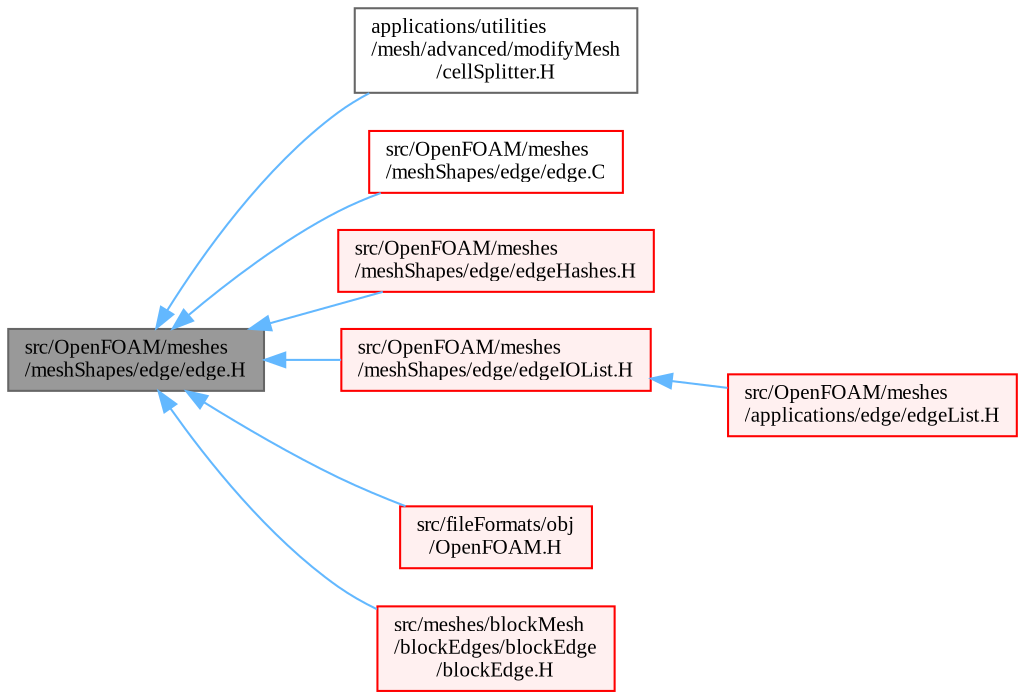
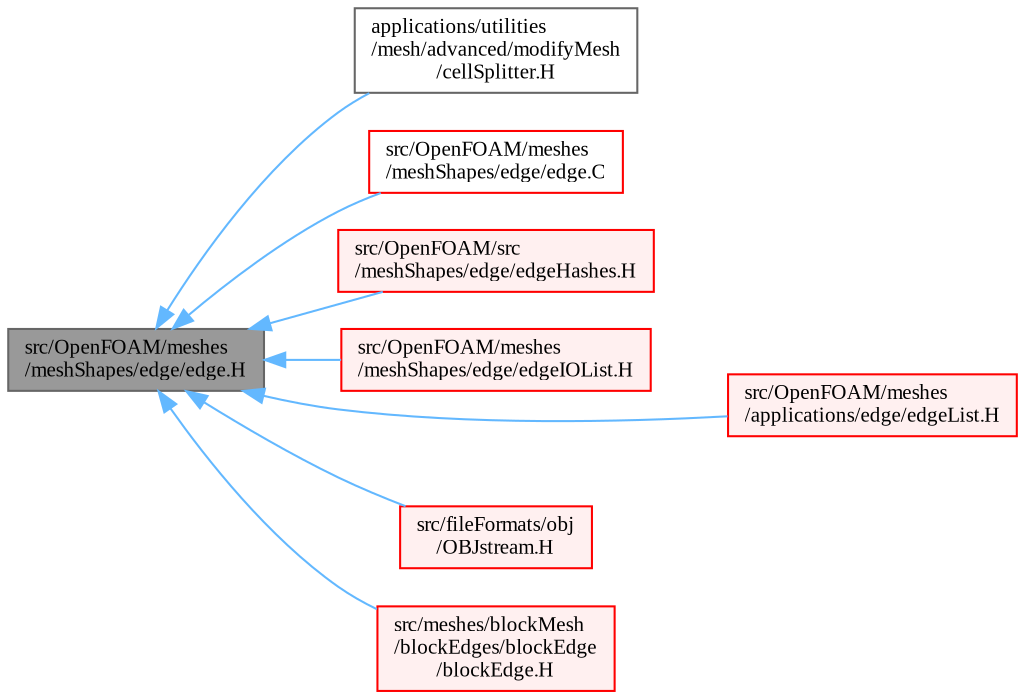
(496, 261) -> (496, 261)
(700, 384) -> (495, 420)
(496, 537) -> (496, 537)
